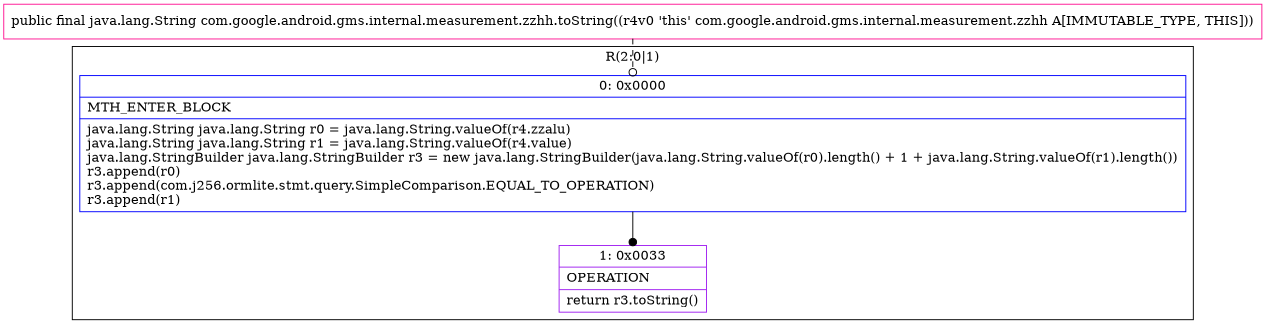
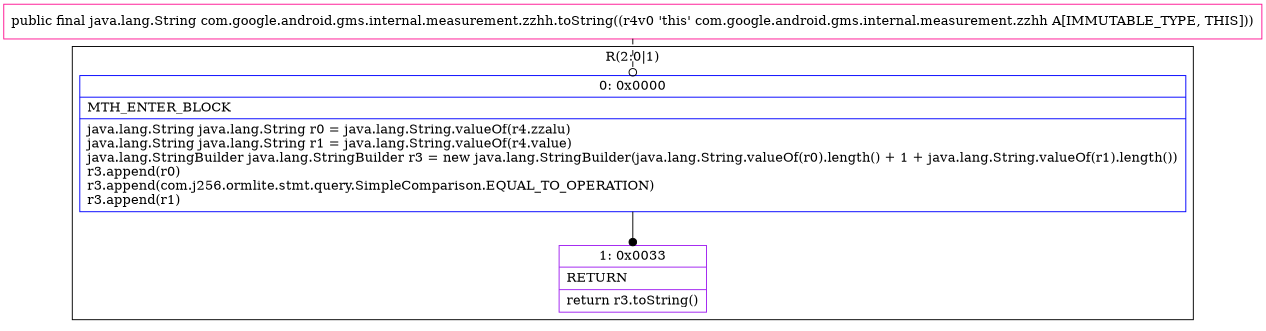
(608, 278) -> (597, 278)
